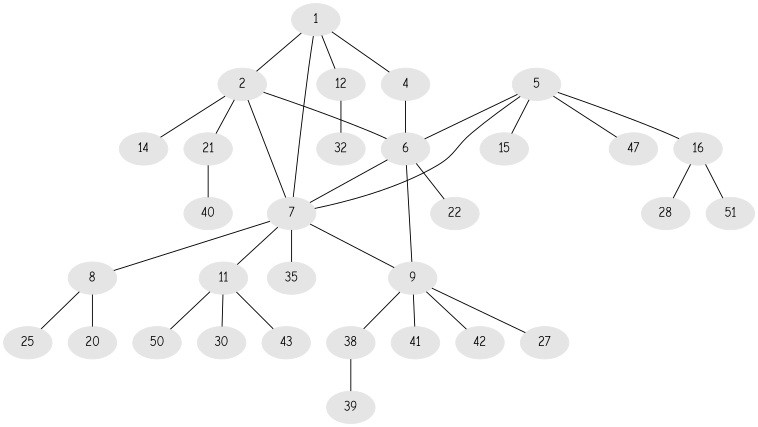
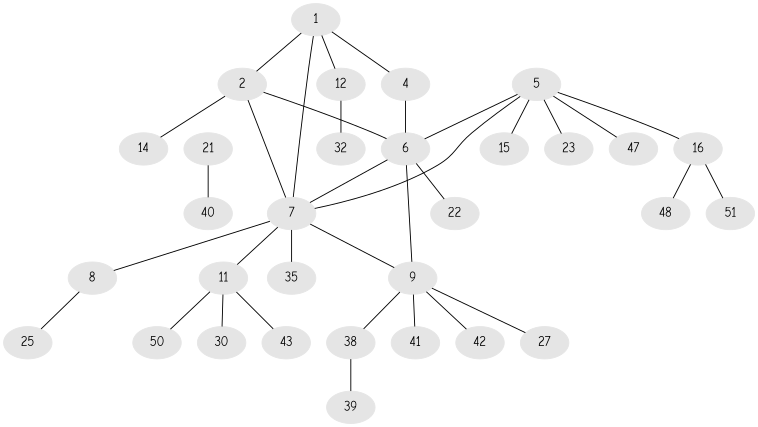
(225, 117) -> none
none -> (569, 149)
(666, 214) -> (666, 214)
(92, 343) -> none
